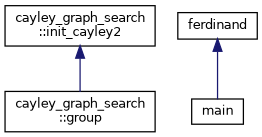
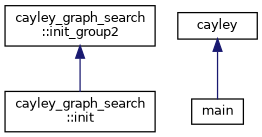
(80, 26) -> (80, 26)
(218, 26) -> (218, 26)
(80, 112) -> (80, 112)
